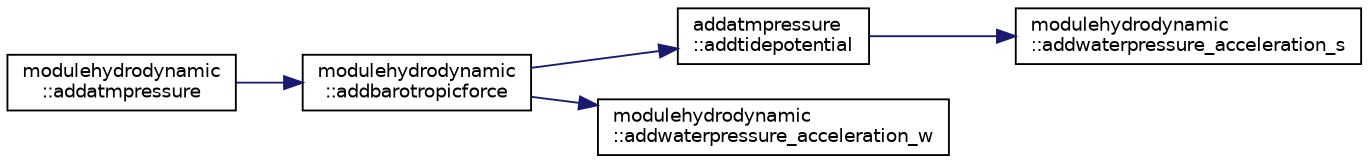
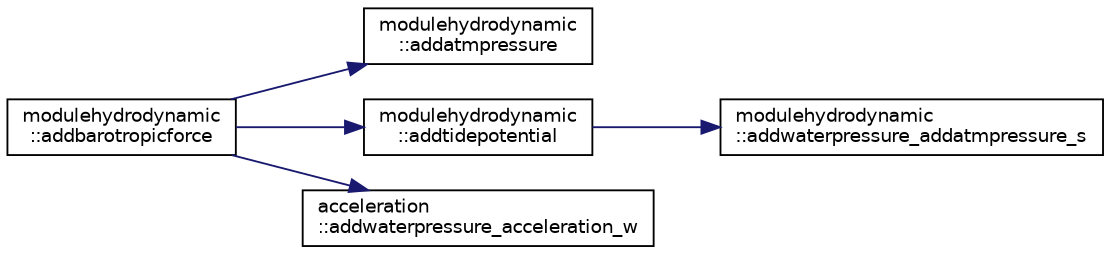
(773, 36) -> (478, 127)
(1188, 36) -> (912, 127)
(260, 83) -> (290, 84)
(773, 127) -> (478, 218)
